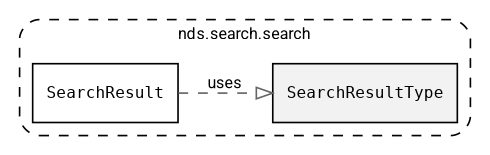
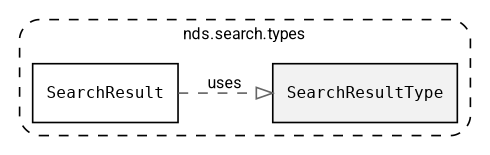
(245, 35) -> (245, 35)
